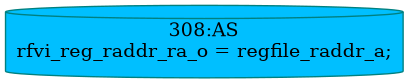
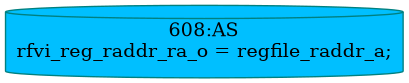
(204, 42) -> (204, 42)
